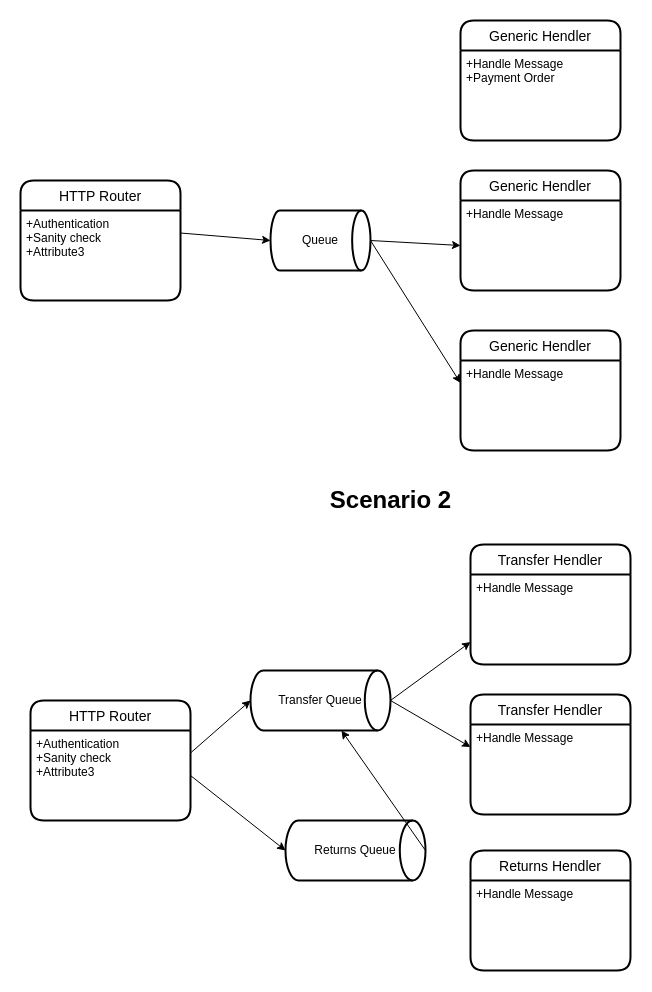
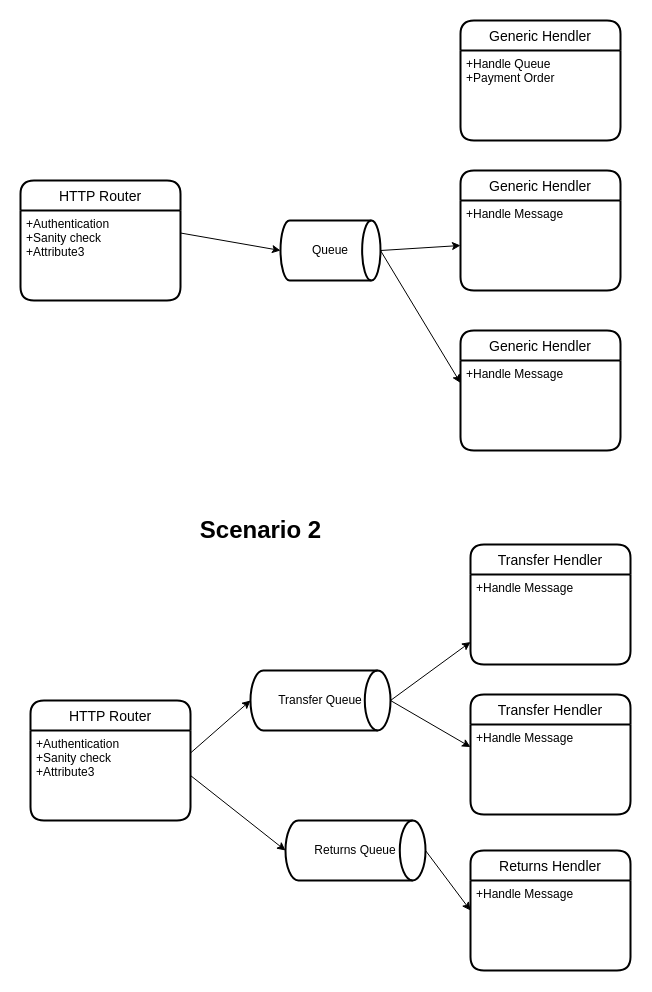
(513, 64) -> (507, 64)
(321, 241) -> (331, 251)
(391, 501) -> (261, 531)
(385, 792) -> (446, 878)
